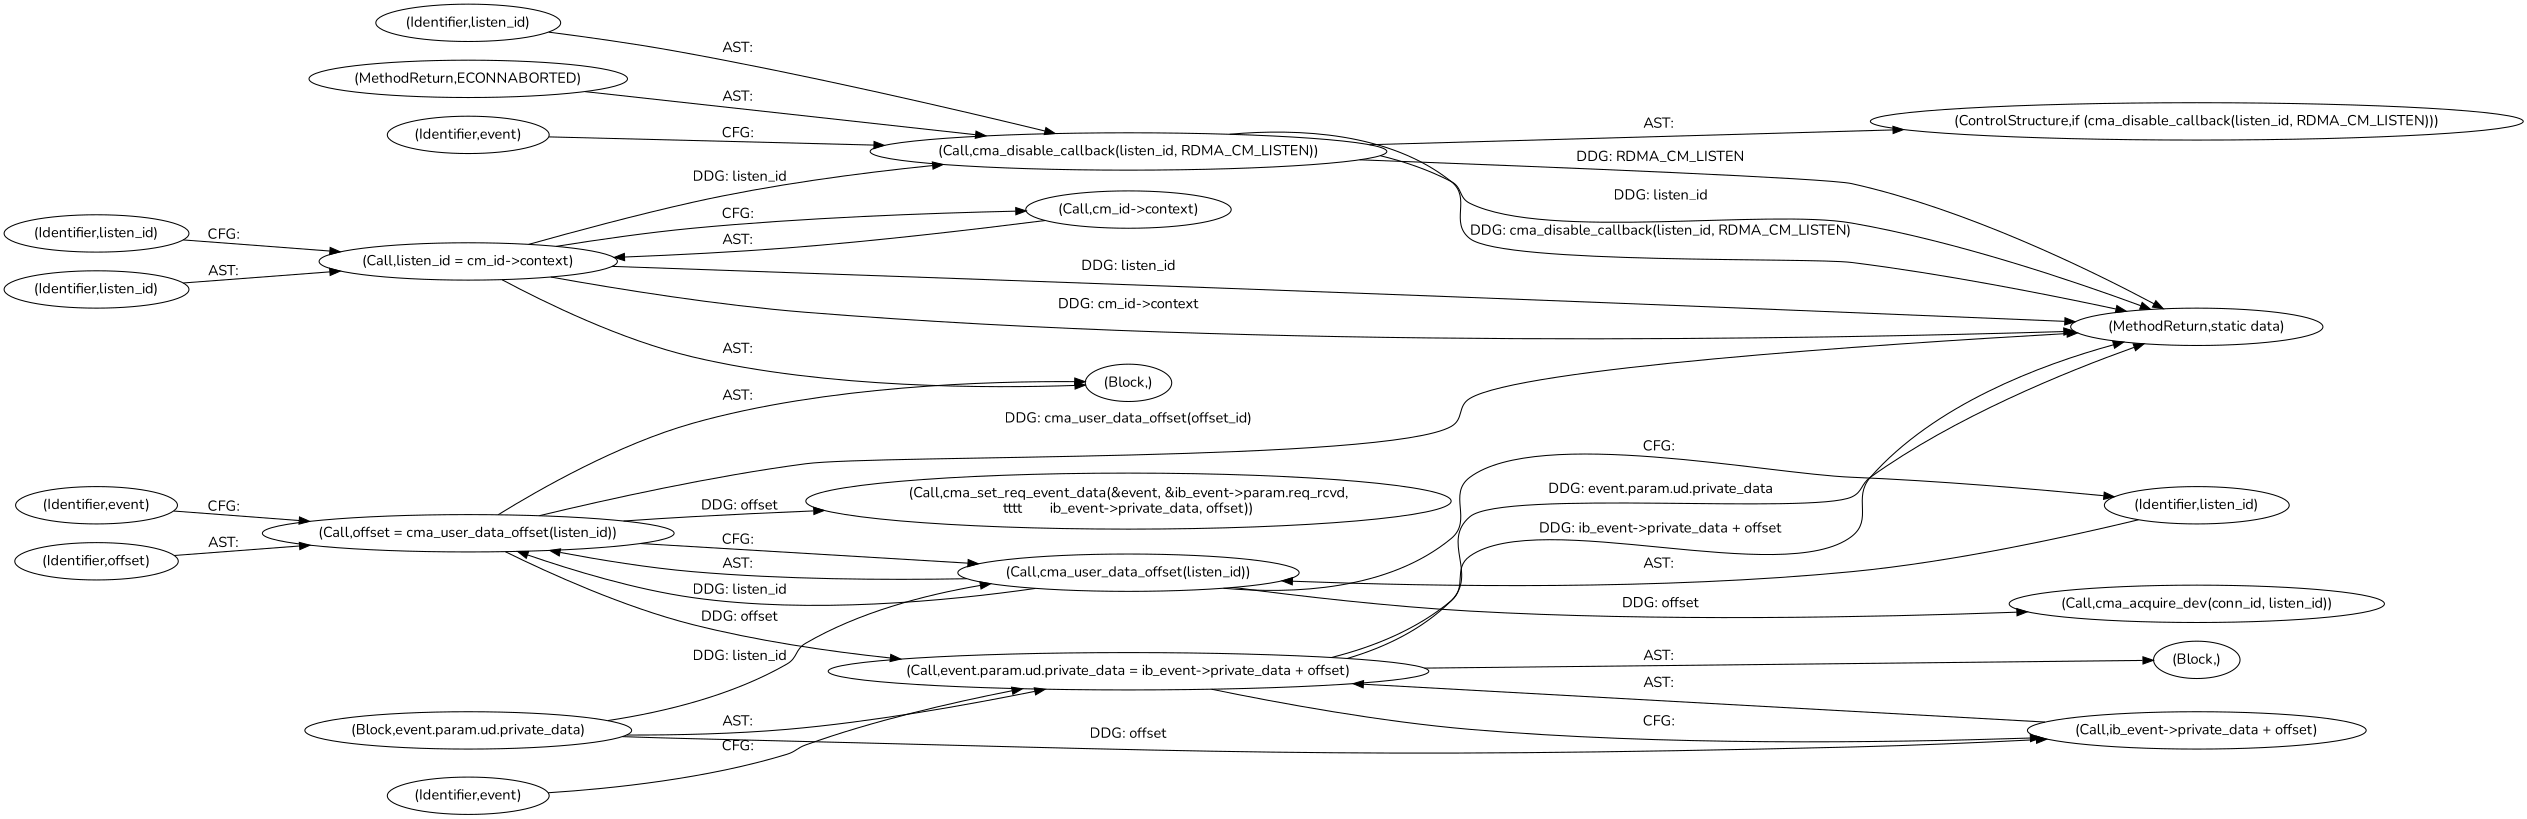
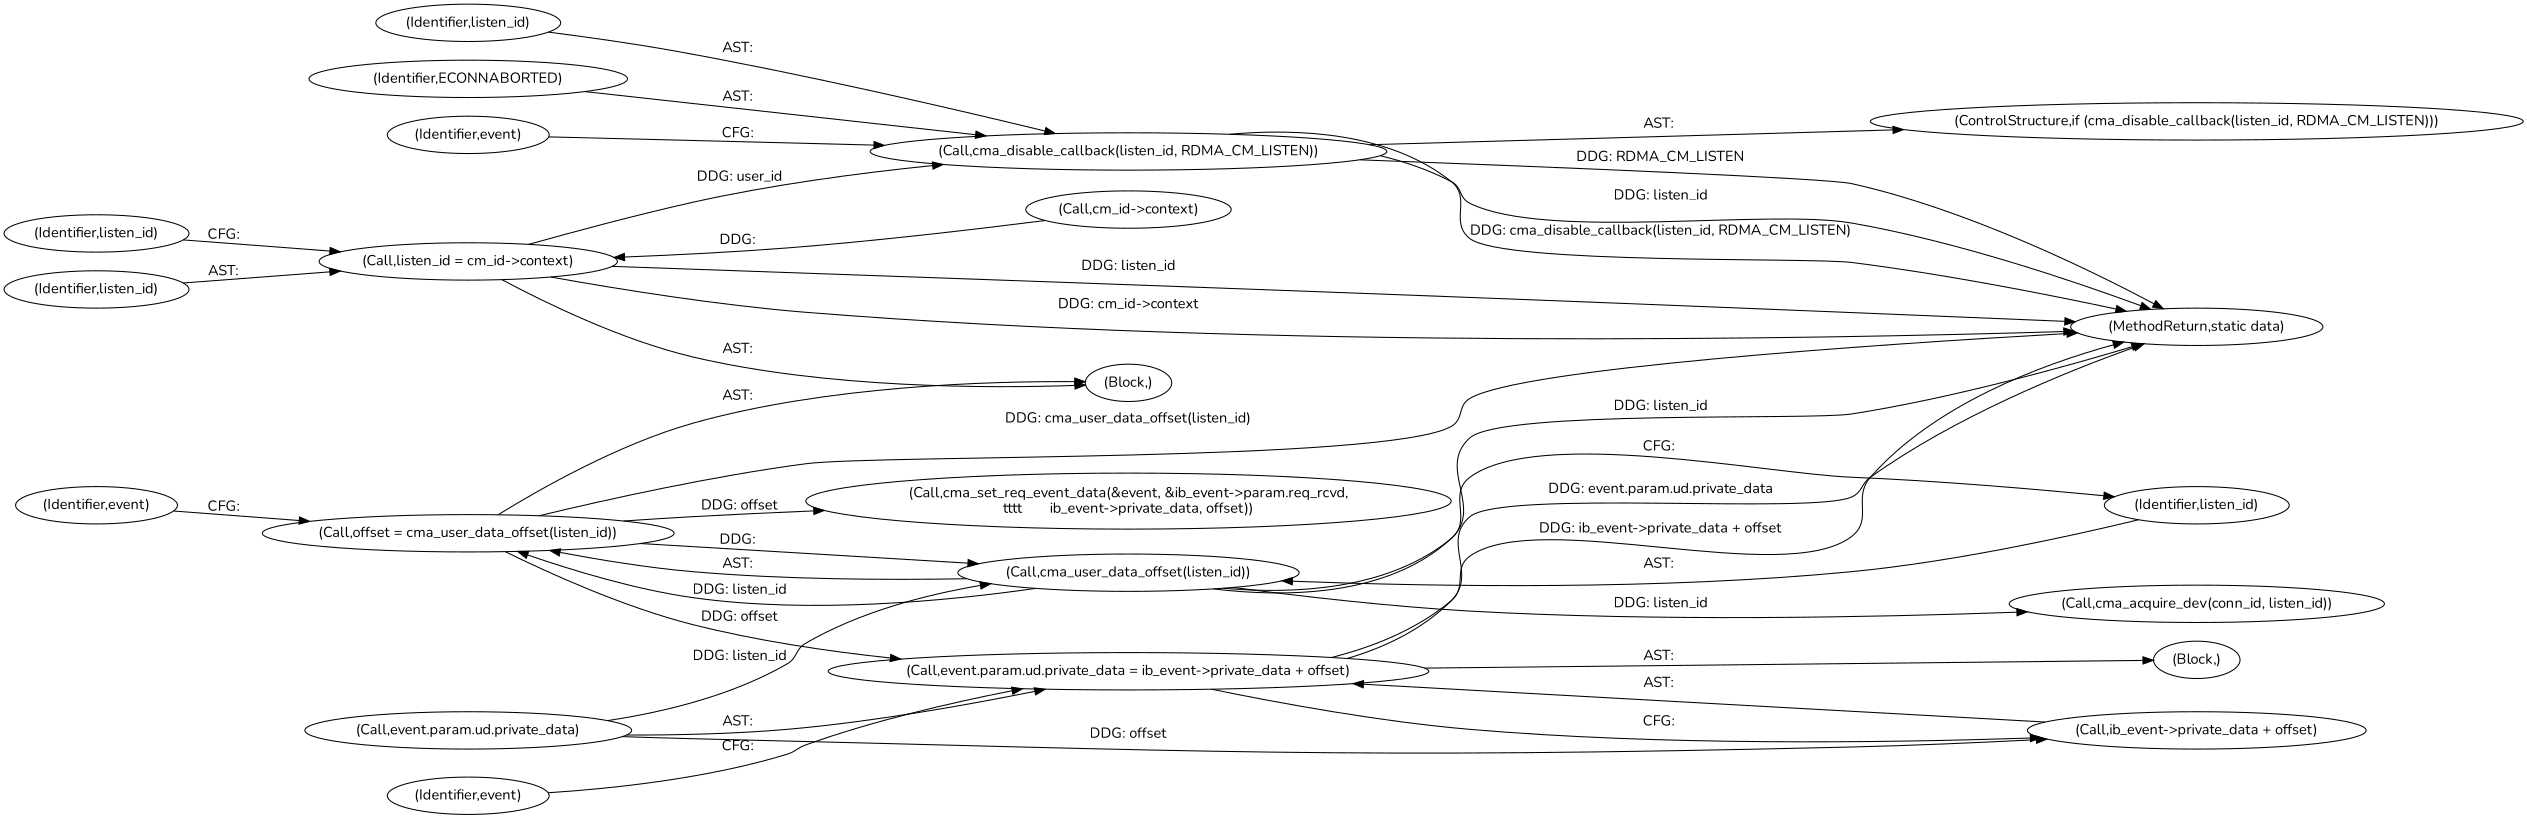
(468, 79) -> (468, 79)
(740, 177) -> (740, 177)
(785, 221) -> none
(740, 240) -> (740, 240)
(1128, 419) -> (1128, 419)
none -> (1625, 419)
(740, 540) -> (740, 540)
(97, 561) -> none
(1661, 603) -> (1661, 603)
(468, 730) -> (468, 730)
